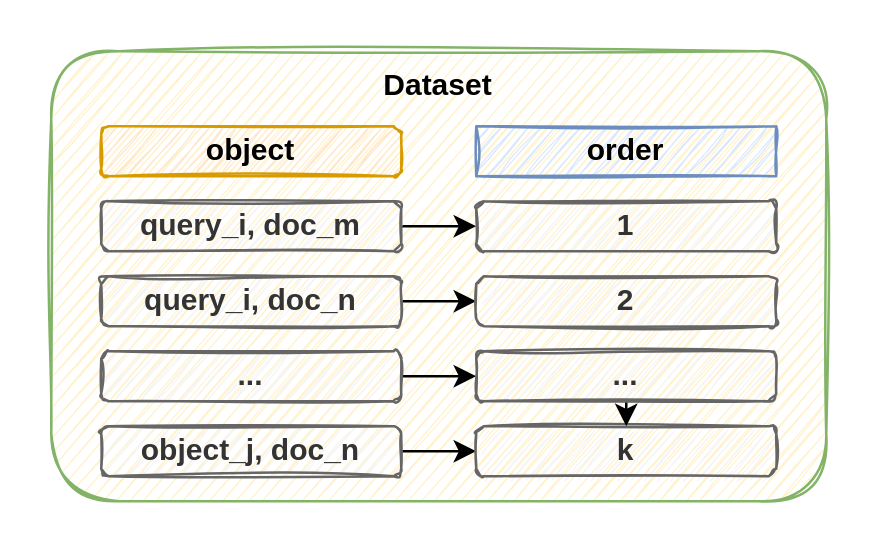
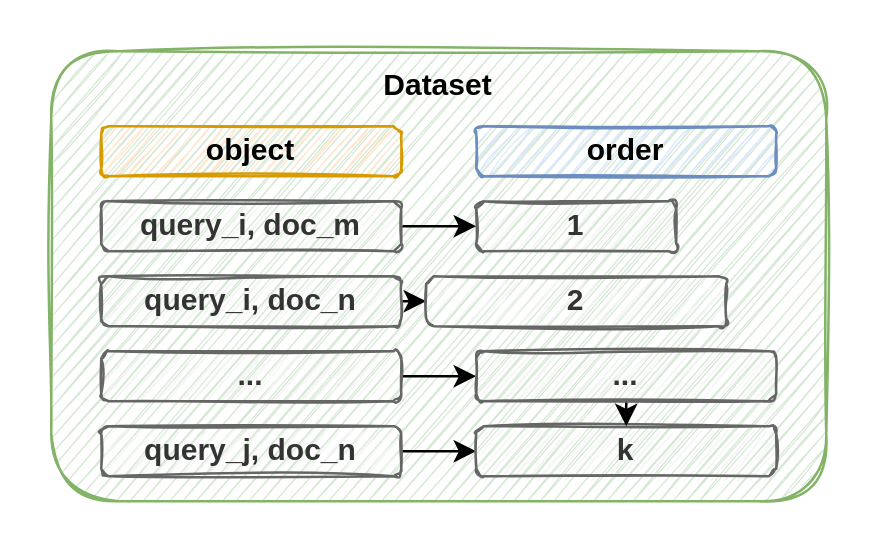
(626, 151) -> (626, 151)
(626, 226) -> (576, 226)
(439, 276) -> (439, 276)
(626, 301) -> (576, 301)
(251, 451) -> (251, 451)
